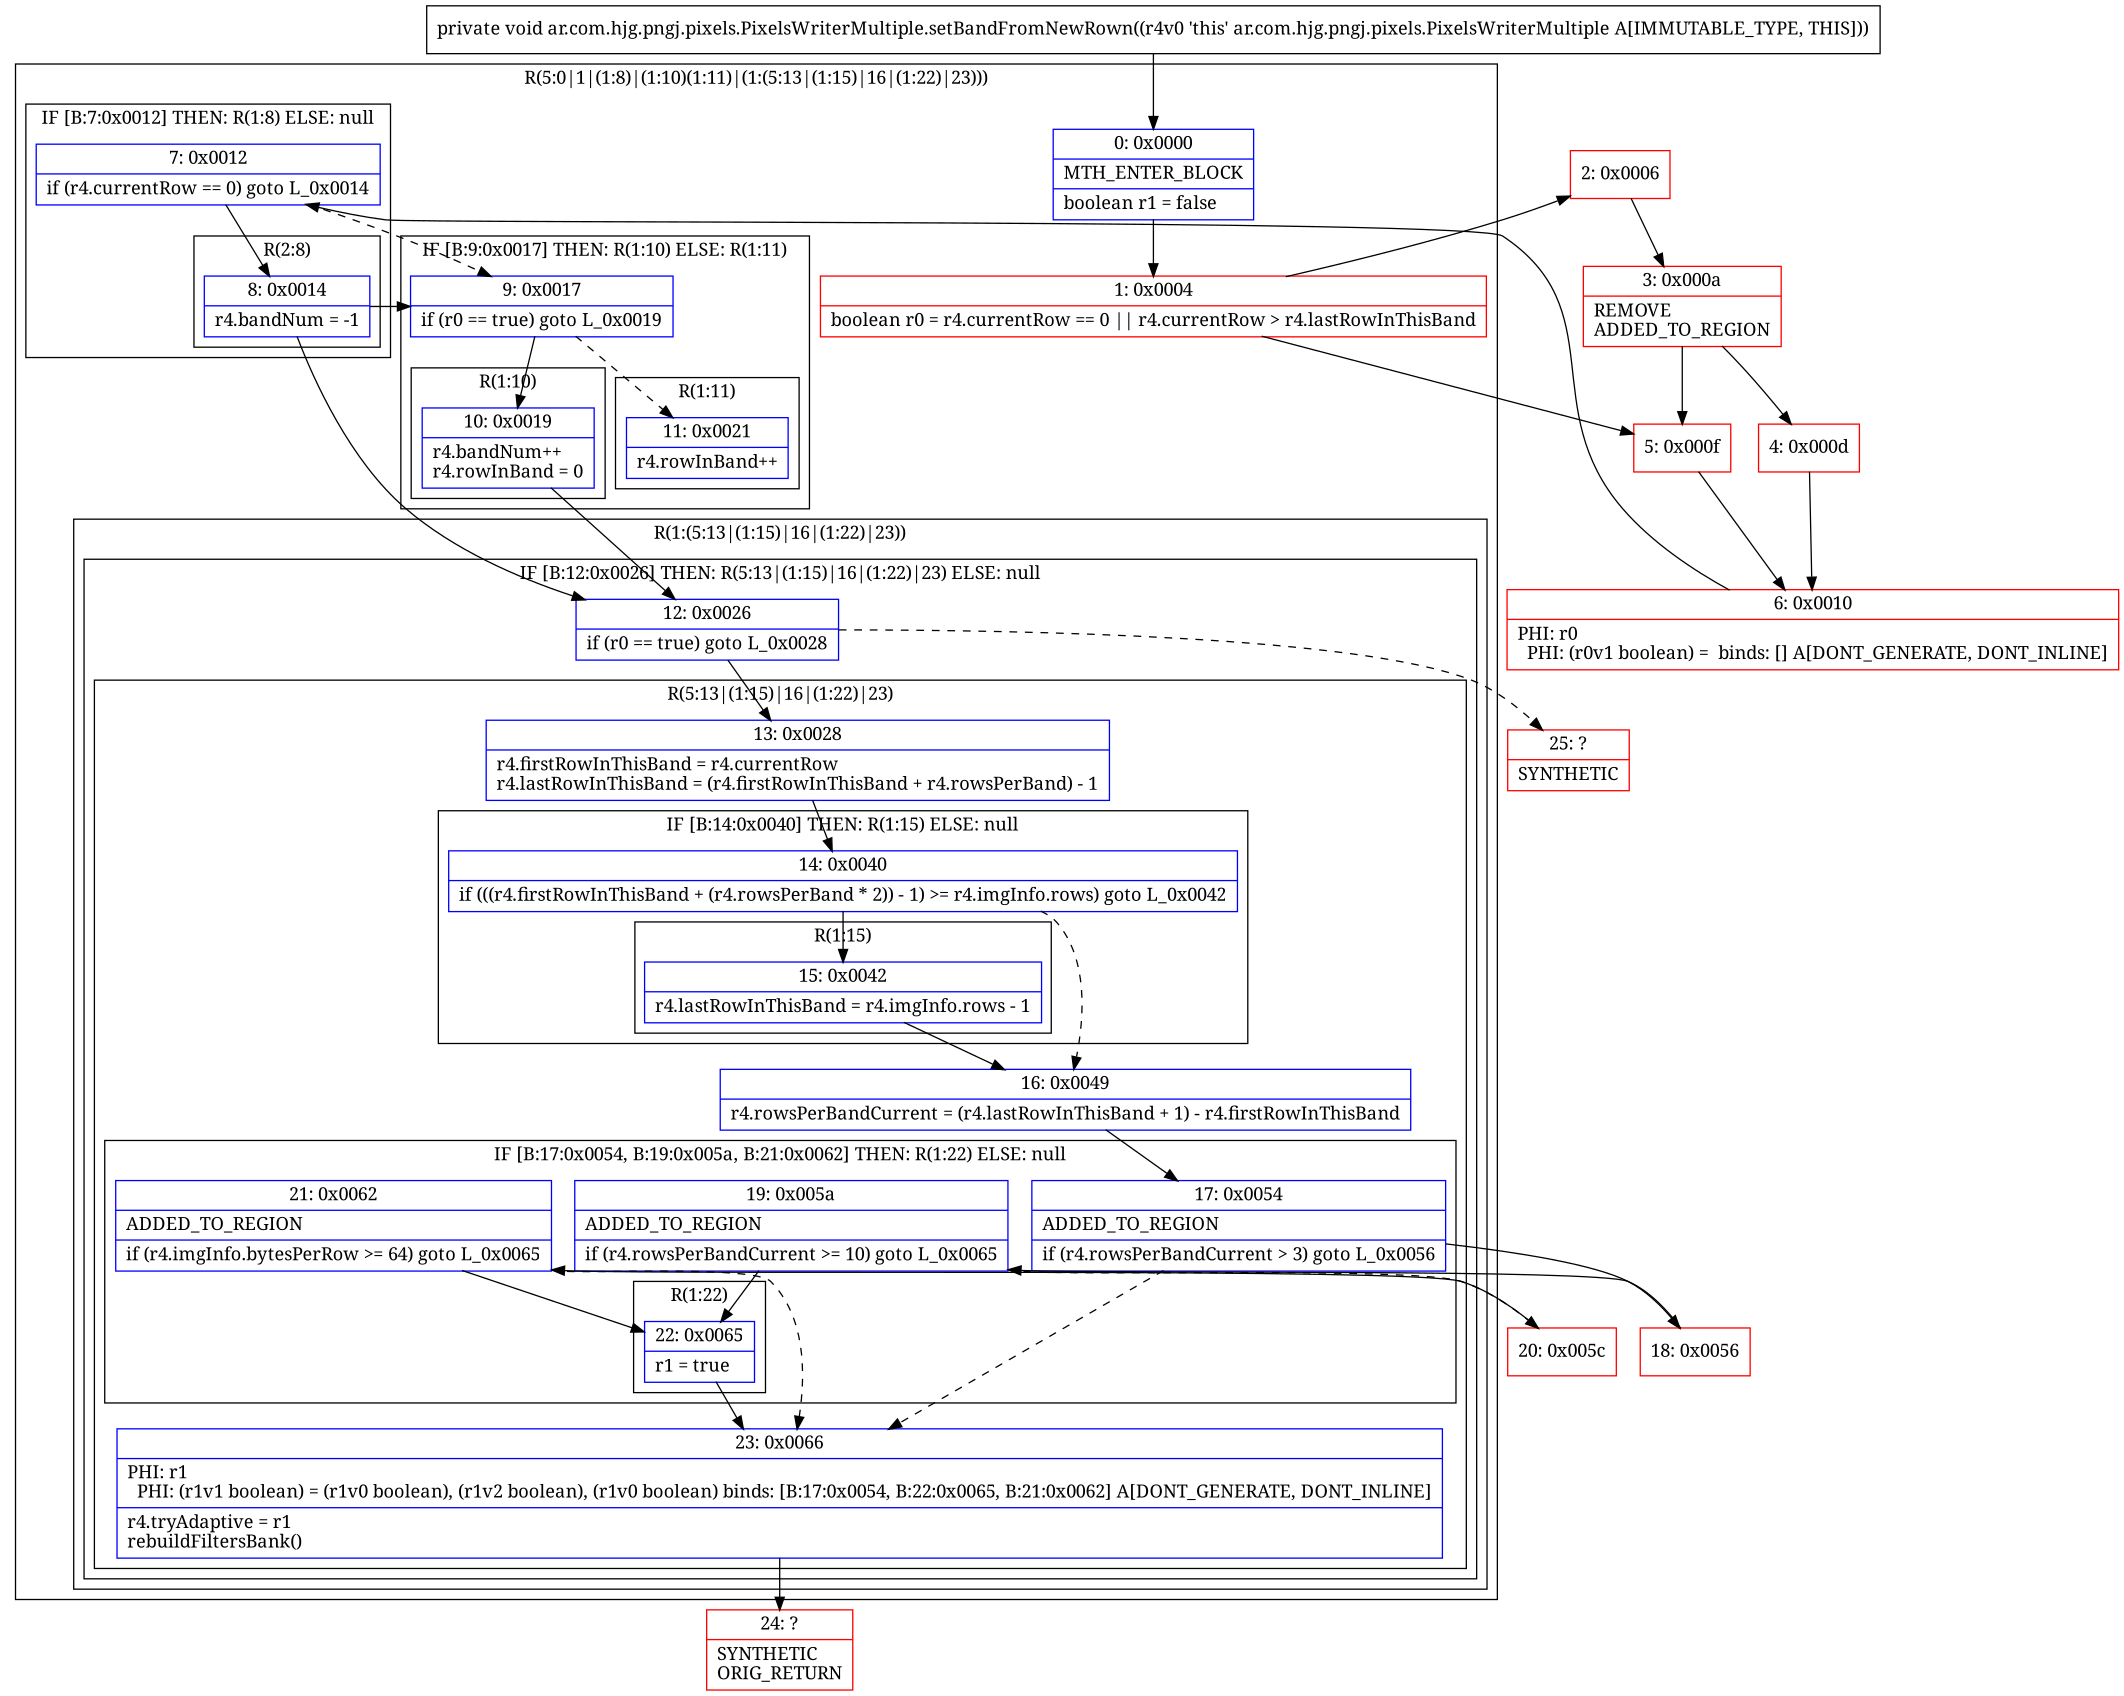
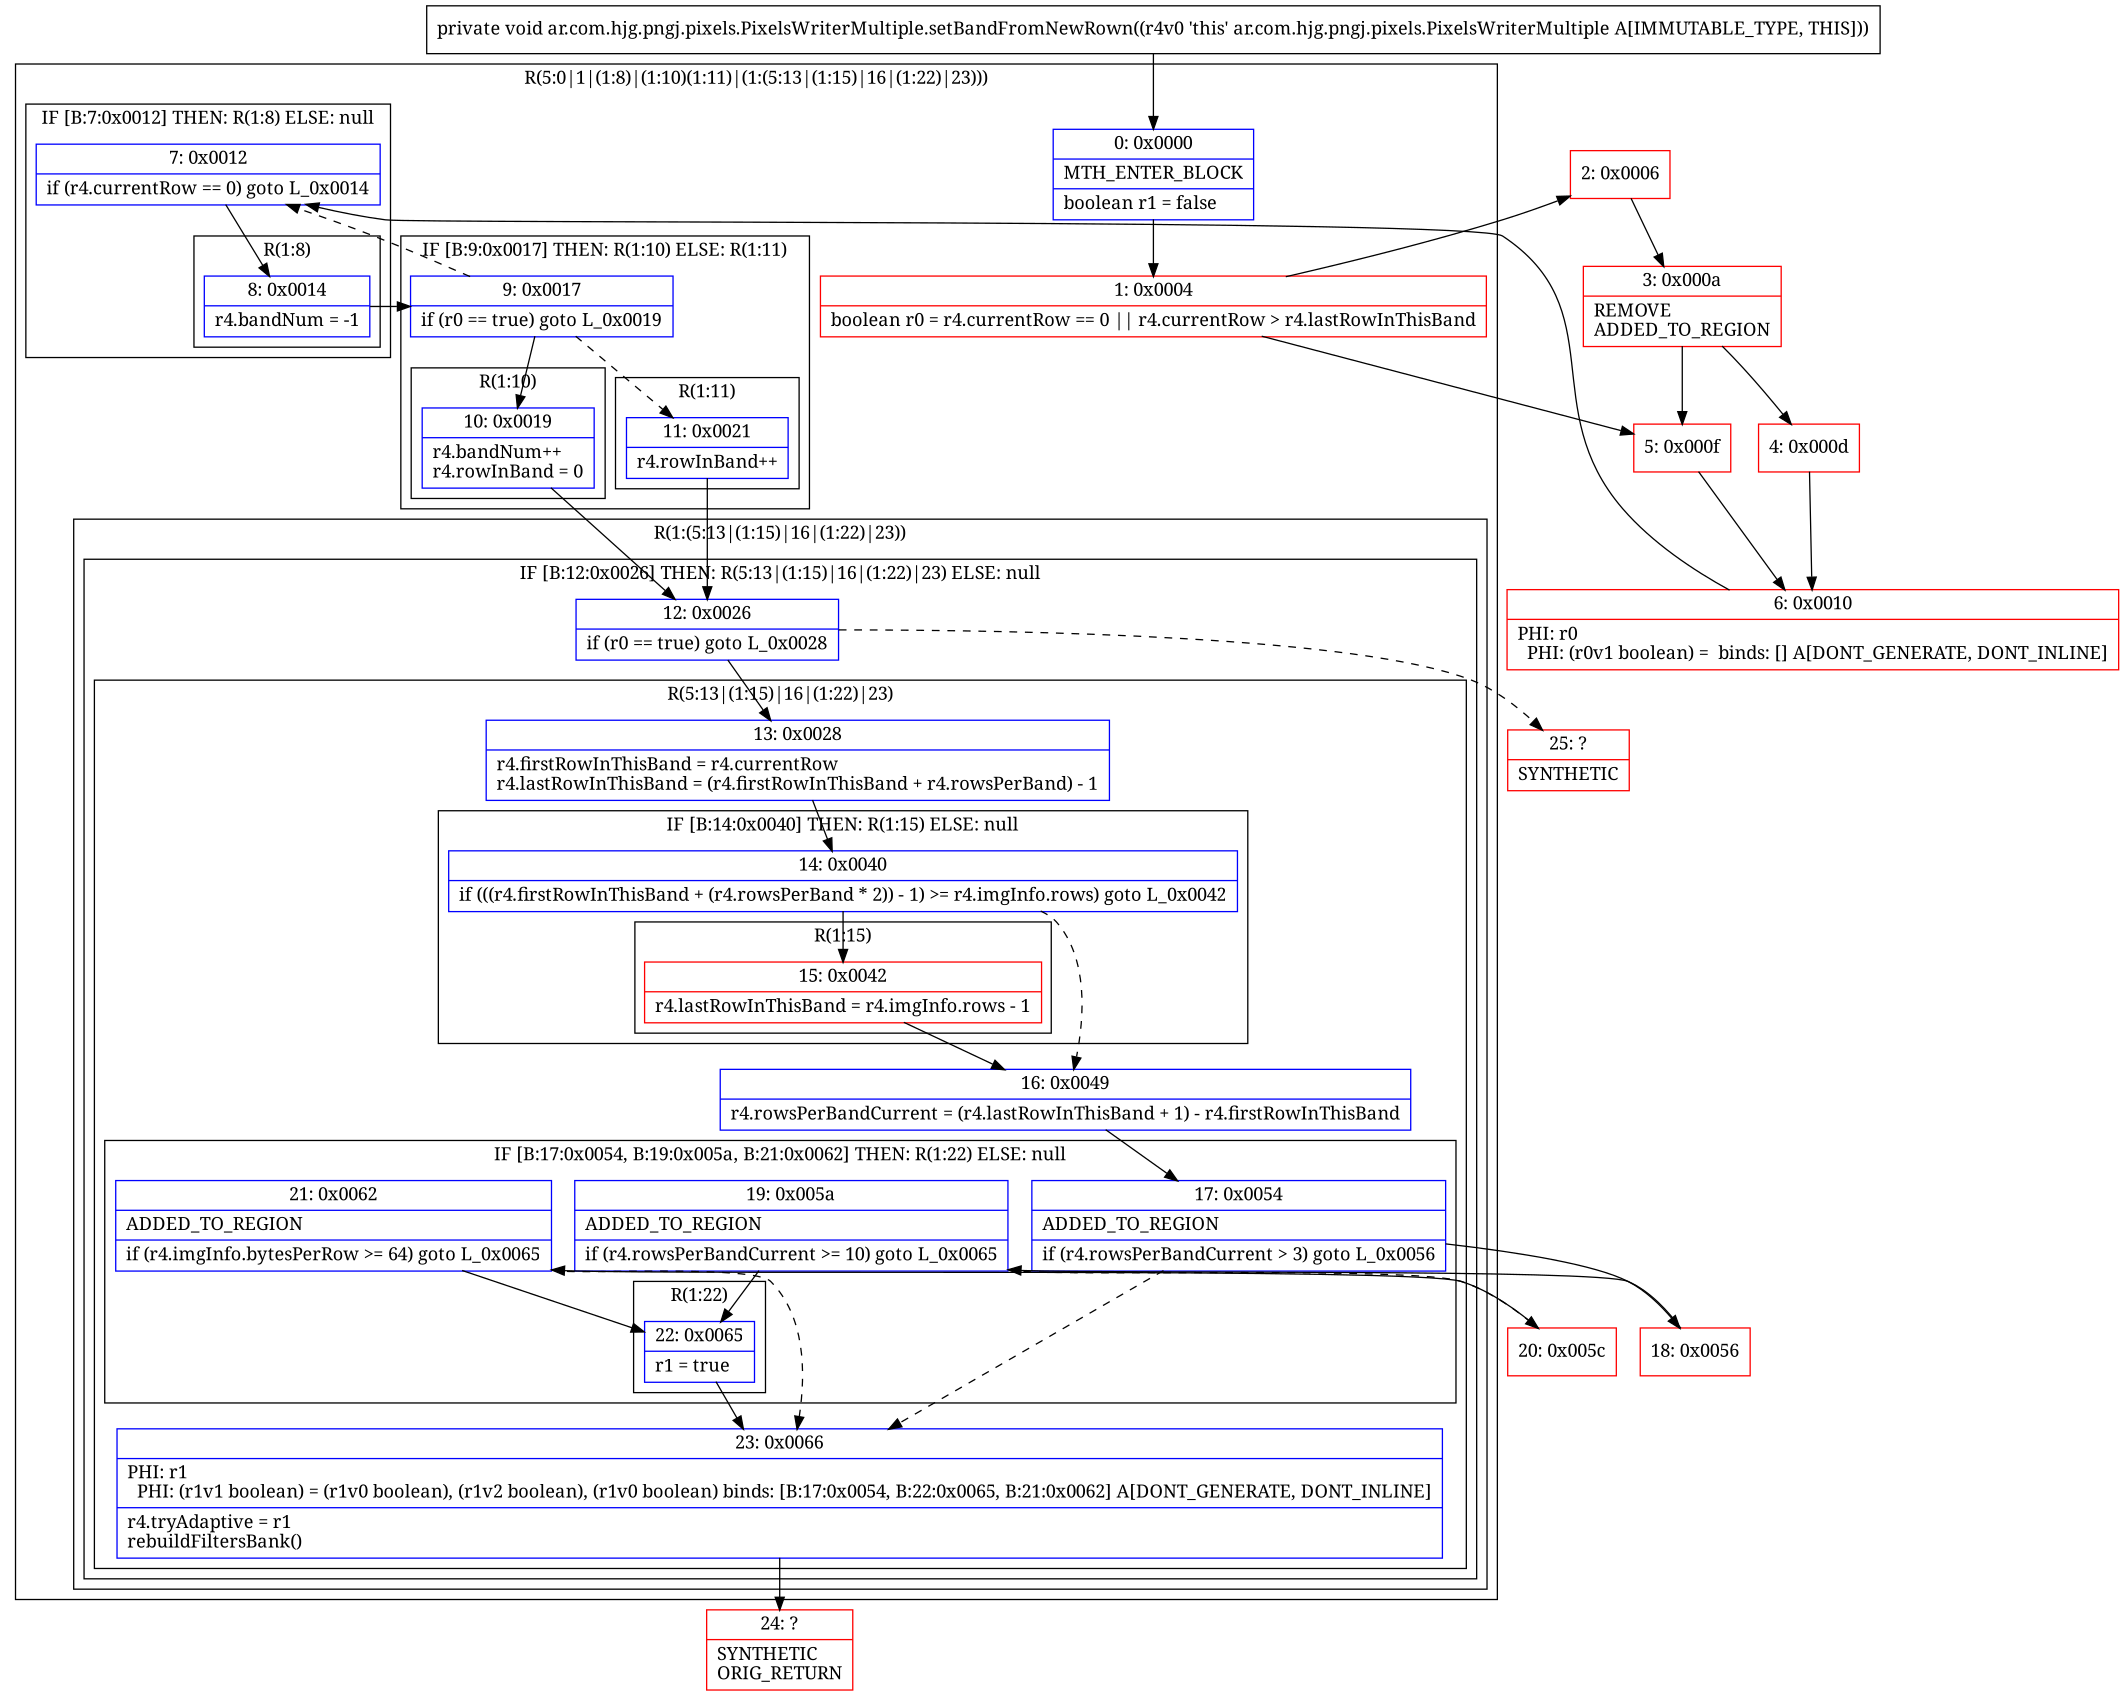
(373, 227) -> (411, 251)
(287, 251) -> (287, 251)
(393, 496) -> (707, 532)
(843, 992) -> (843, 992)
